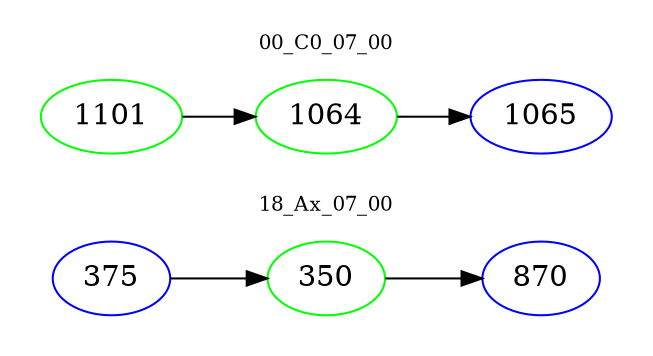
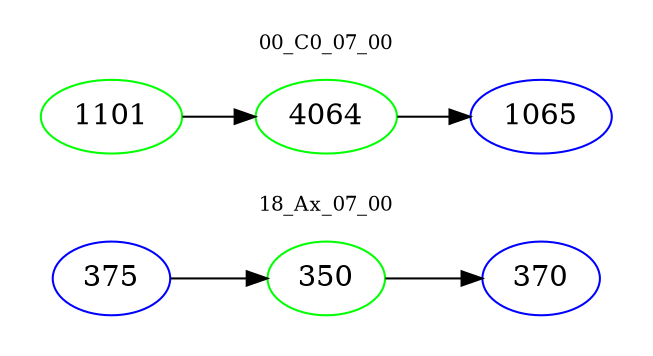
(326, 117) -> (326, 117)
(541, 278) -> (541, 278)
